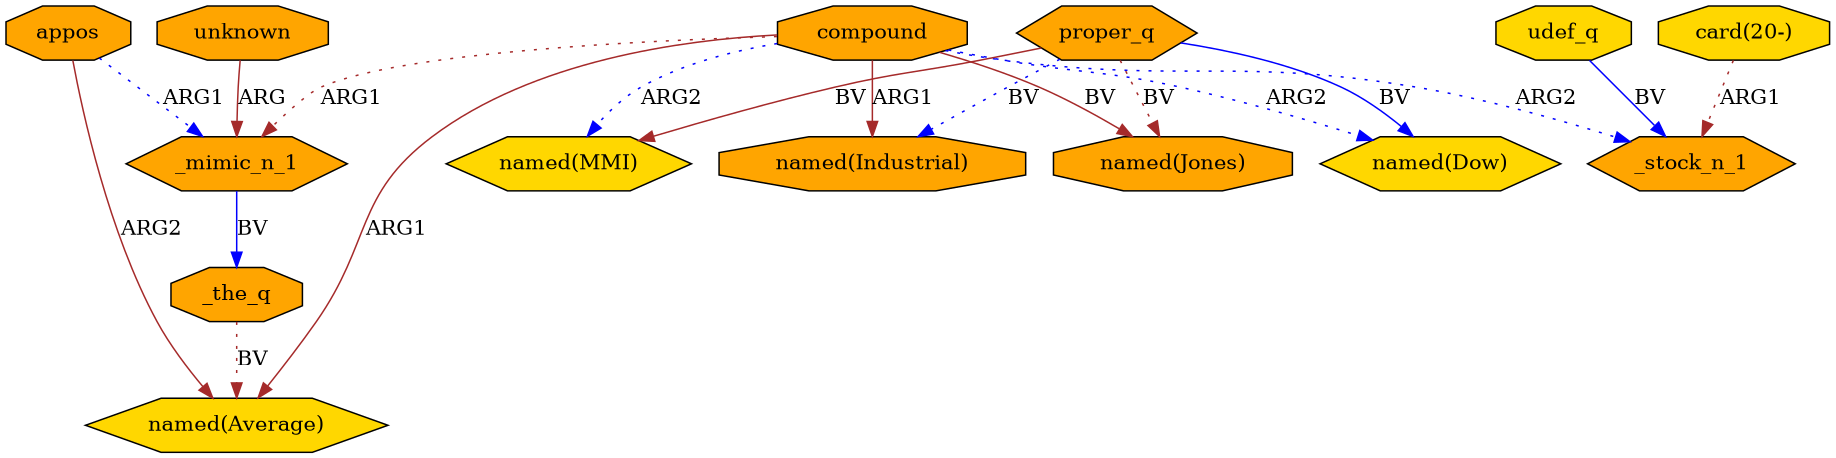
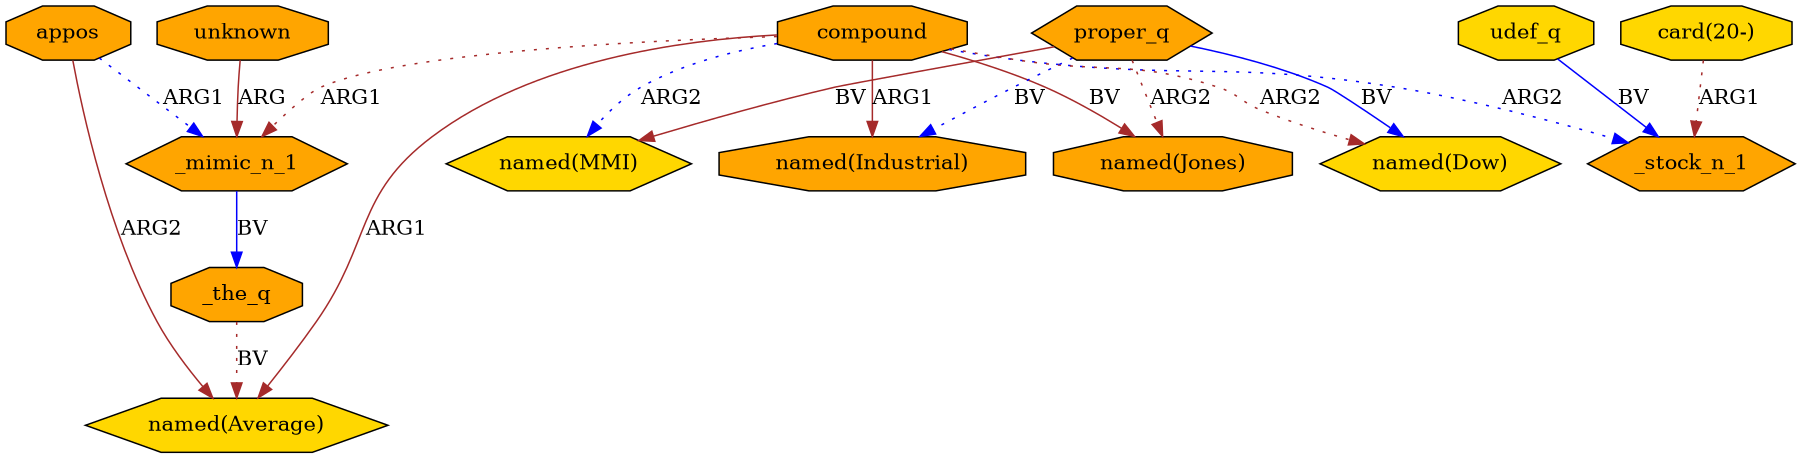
(1155, 82) -> (1196, 81)
(1159, 98) -> (1181, 98)
